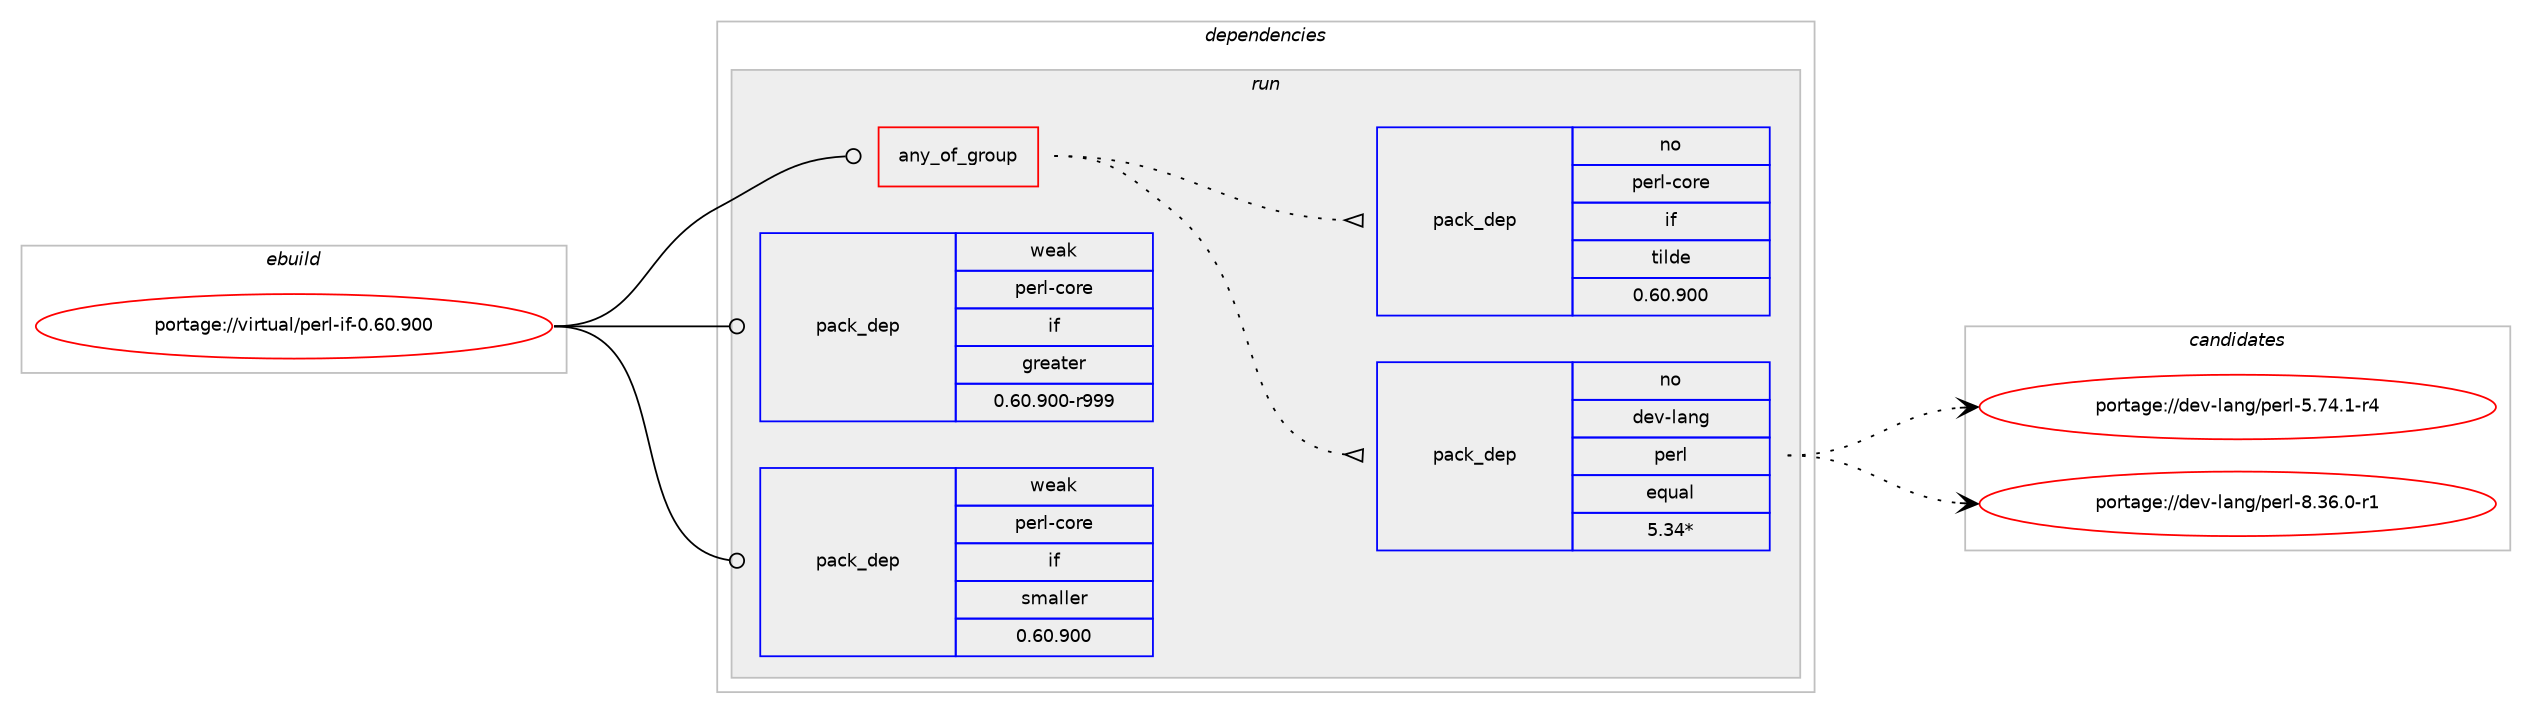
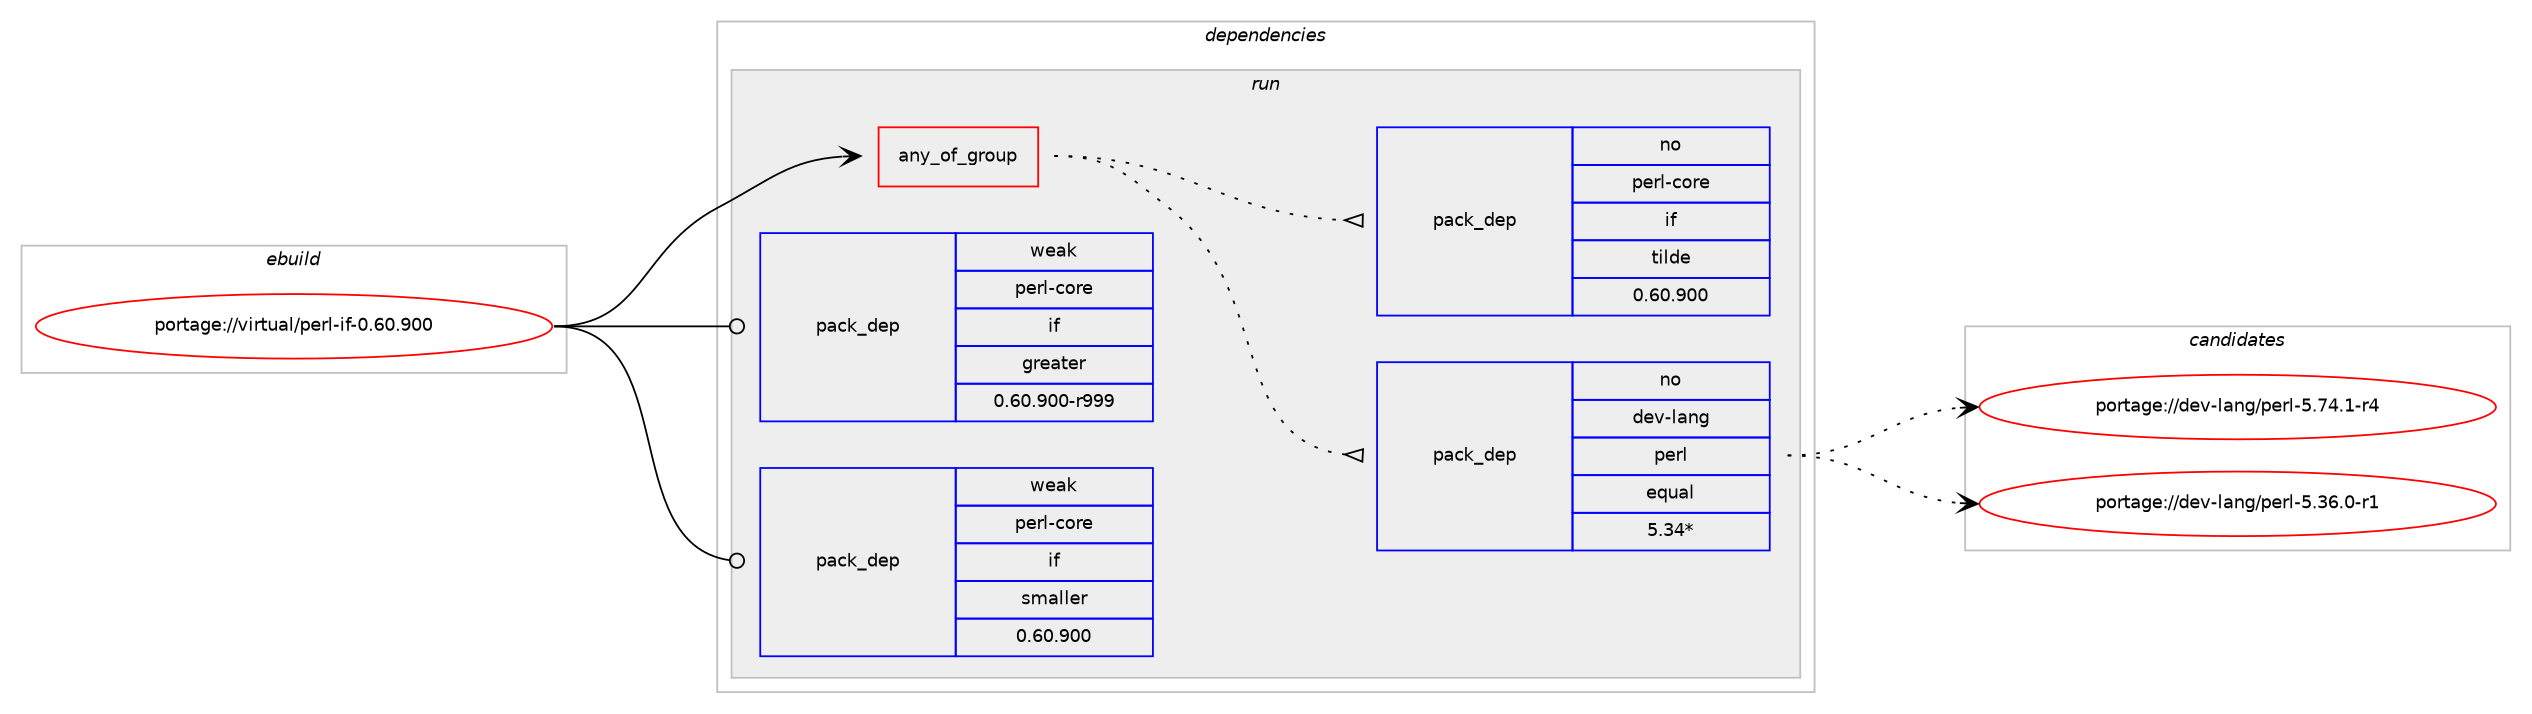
(689, 227) -> (688, 228)
(2238, 504) -> (2238, 504)
